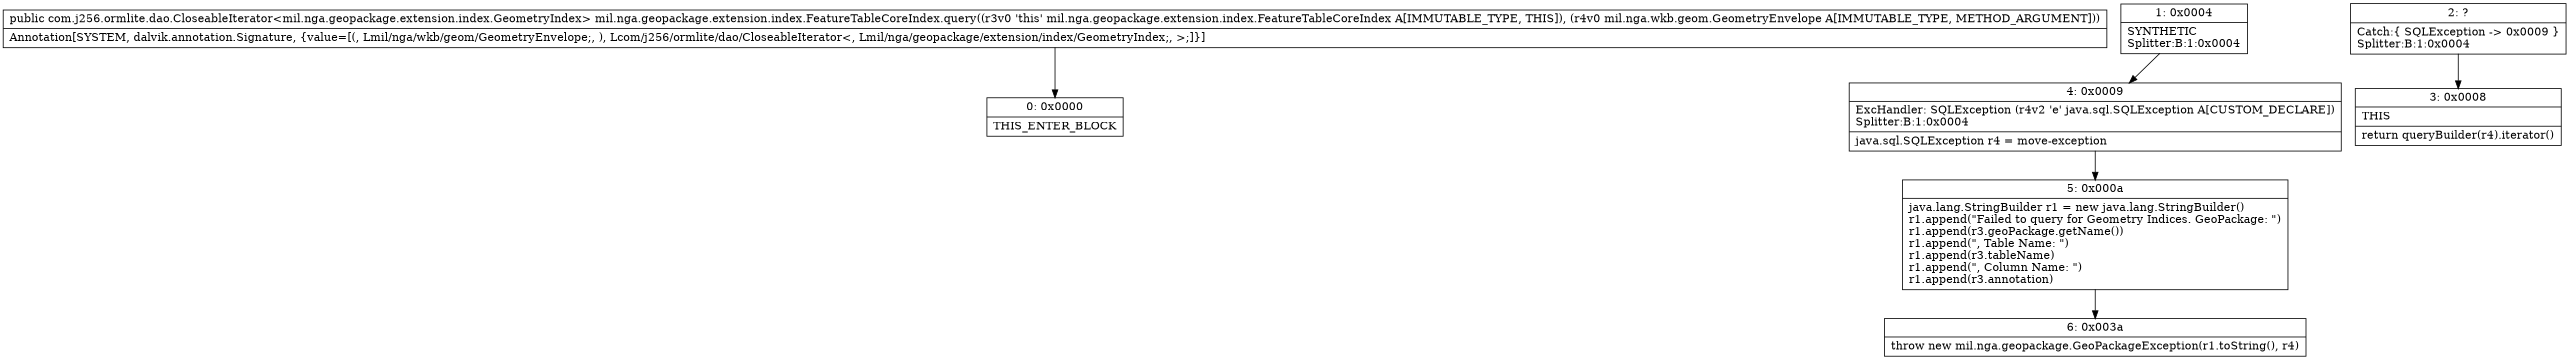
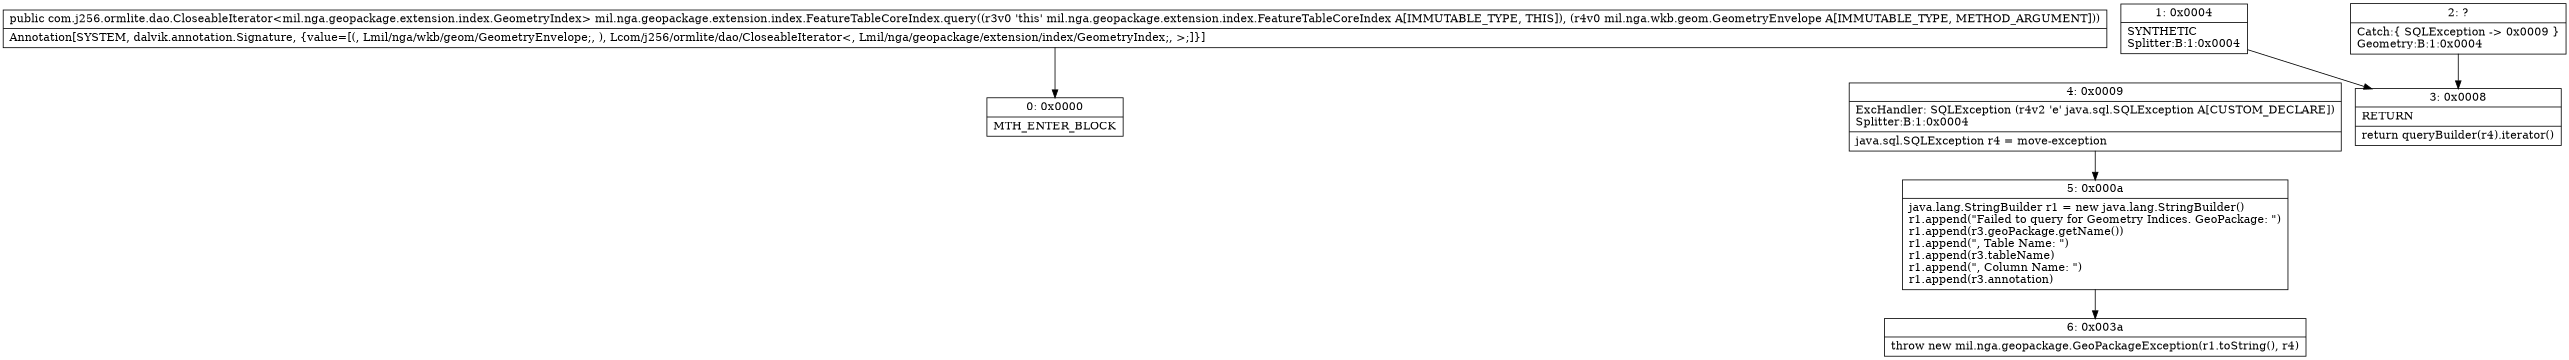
(2414, 44) -> (2420, 44)
(2147, 65) -> (2306, 68)
(2377, 116) -> (2388, 116)
(1055, 126) -> (1055, 126)
